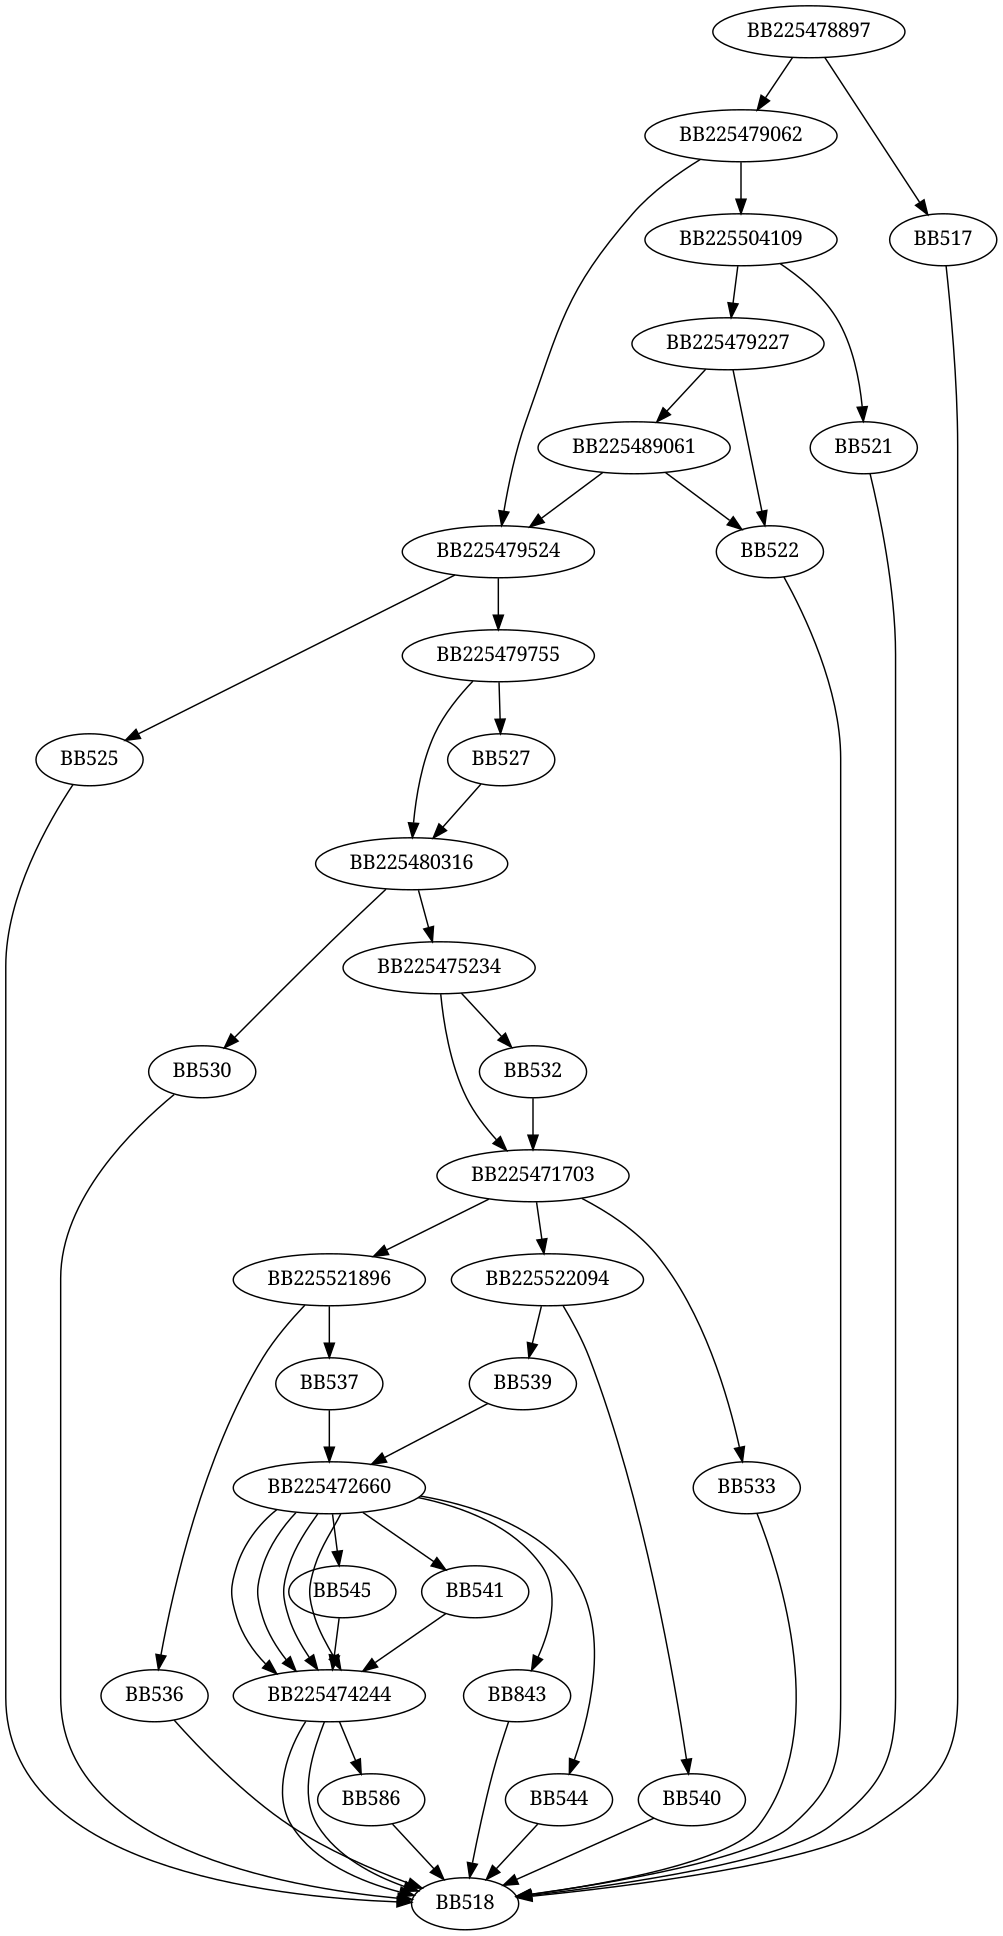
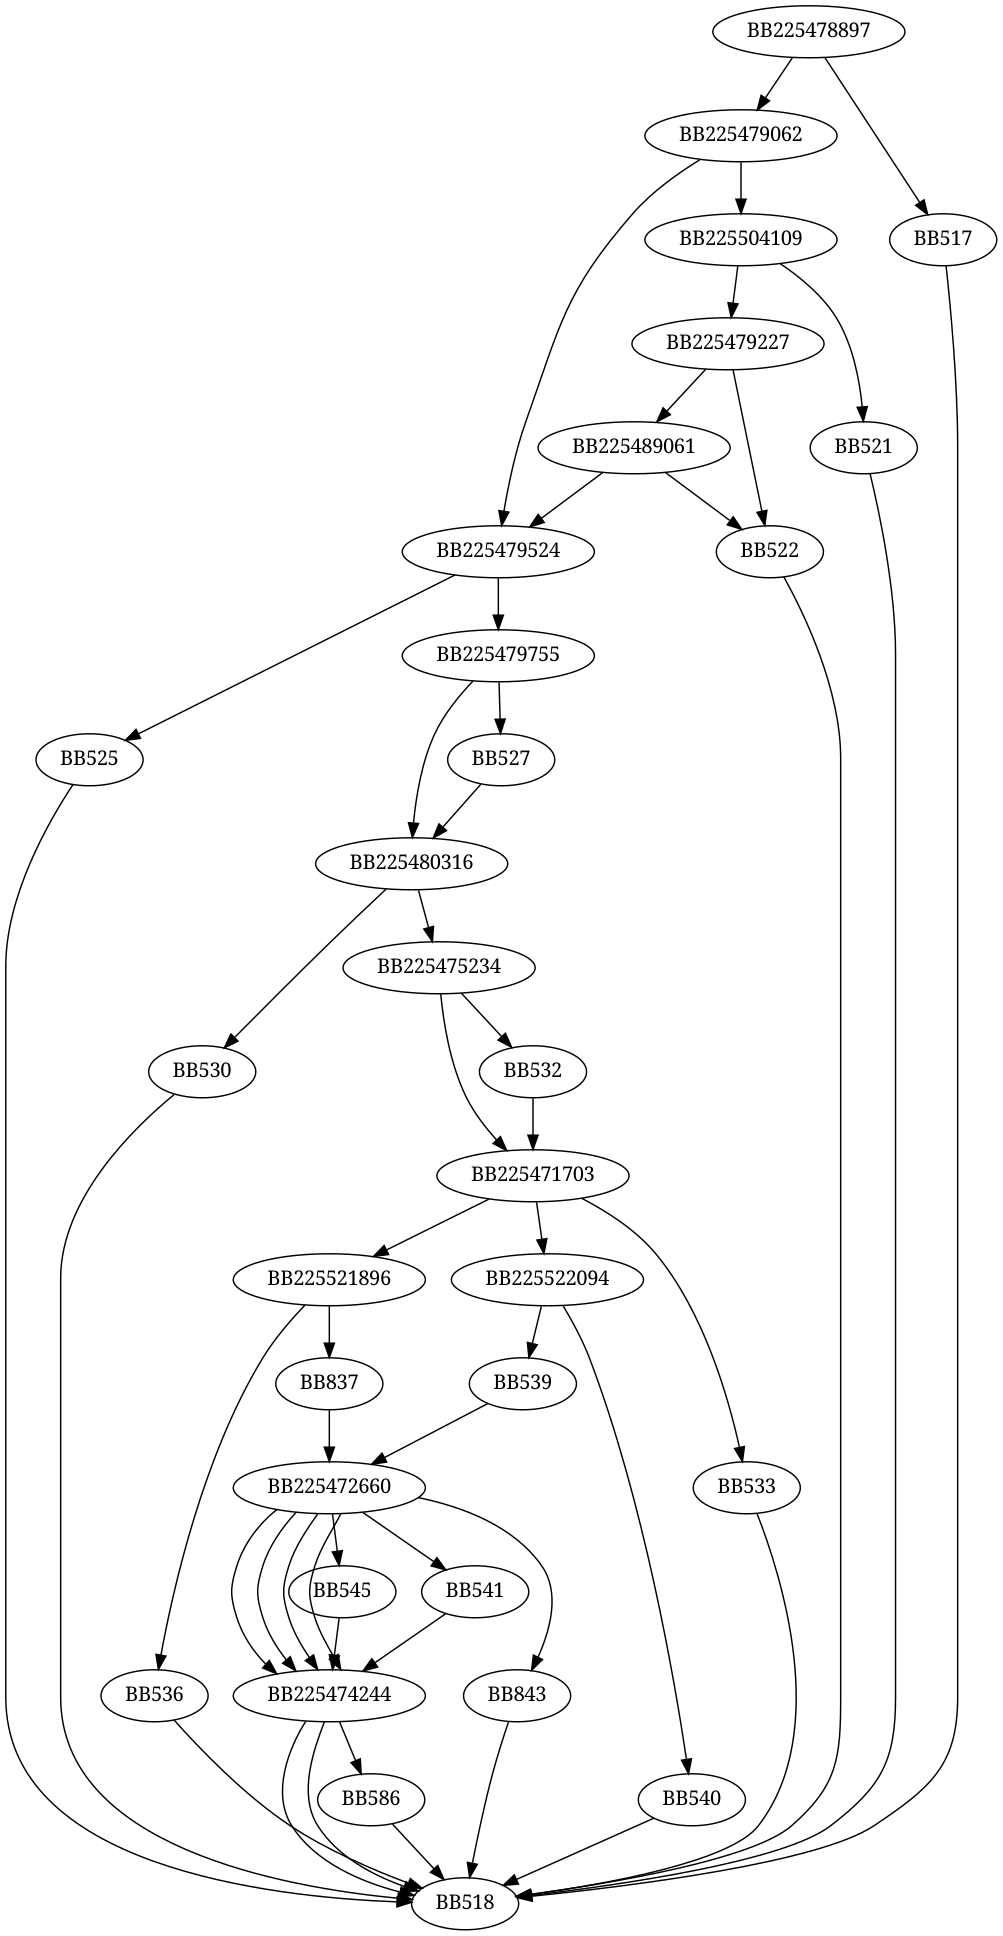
(329, 1384) -> (329, 1384)
(559, 1800) -> none
